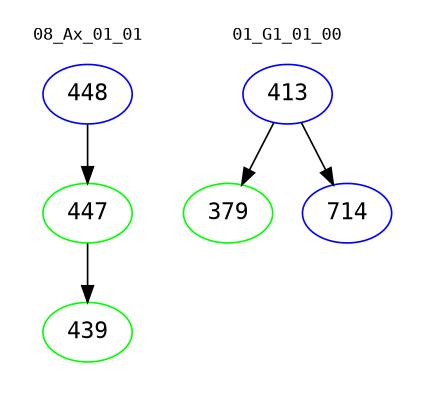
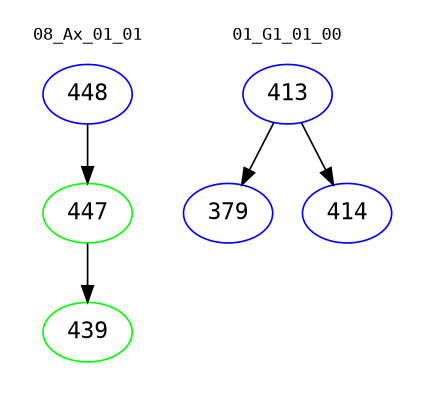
(228, 213) -> (228, 213)
(347, 213) -> (347, 213)
